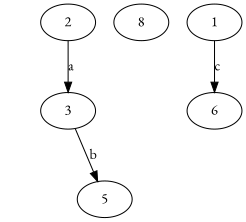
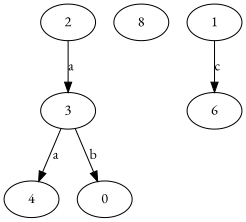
none -> (32, 199)
(105, 199) -> (105, 199)
